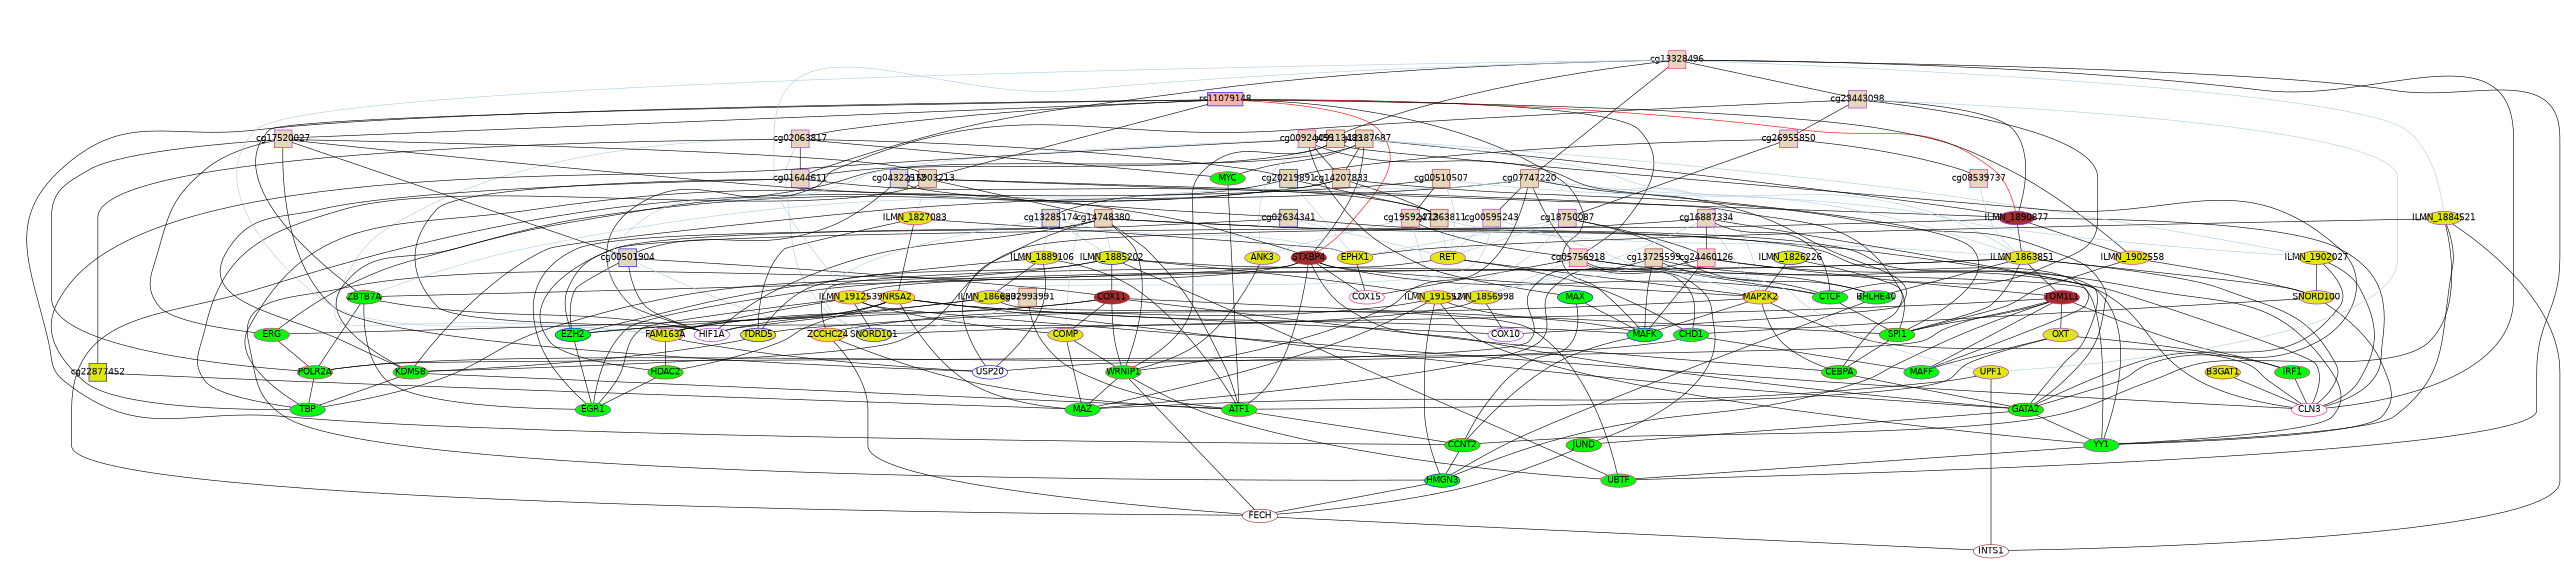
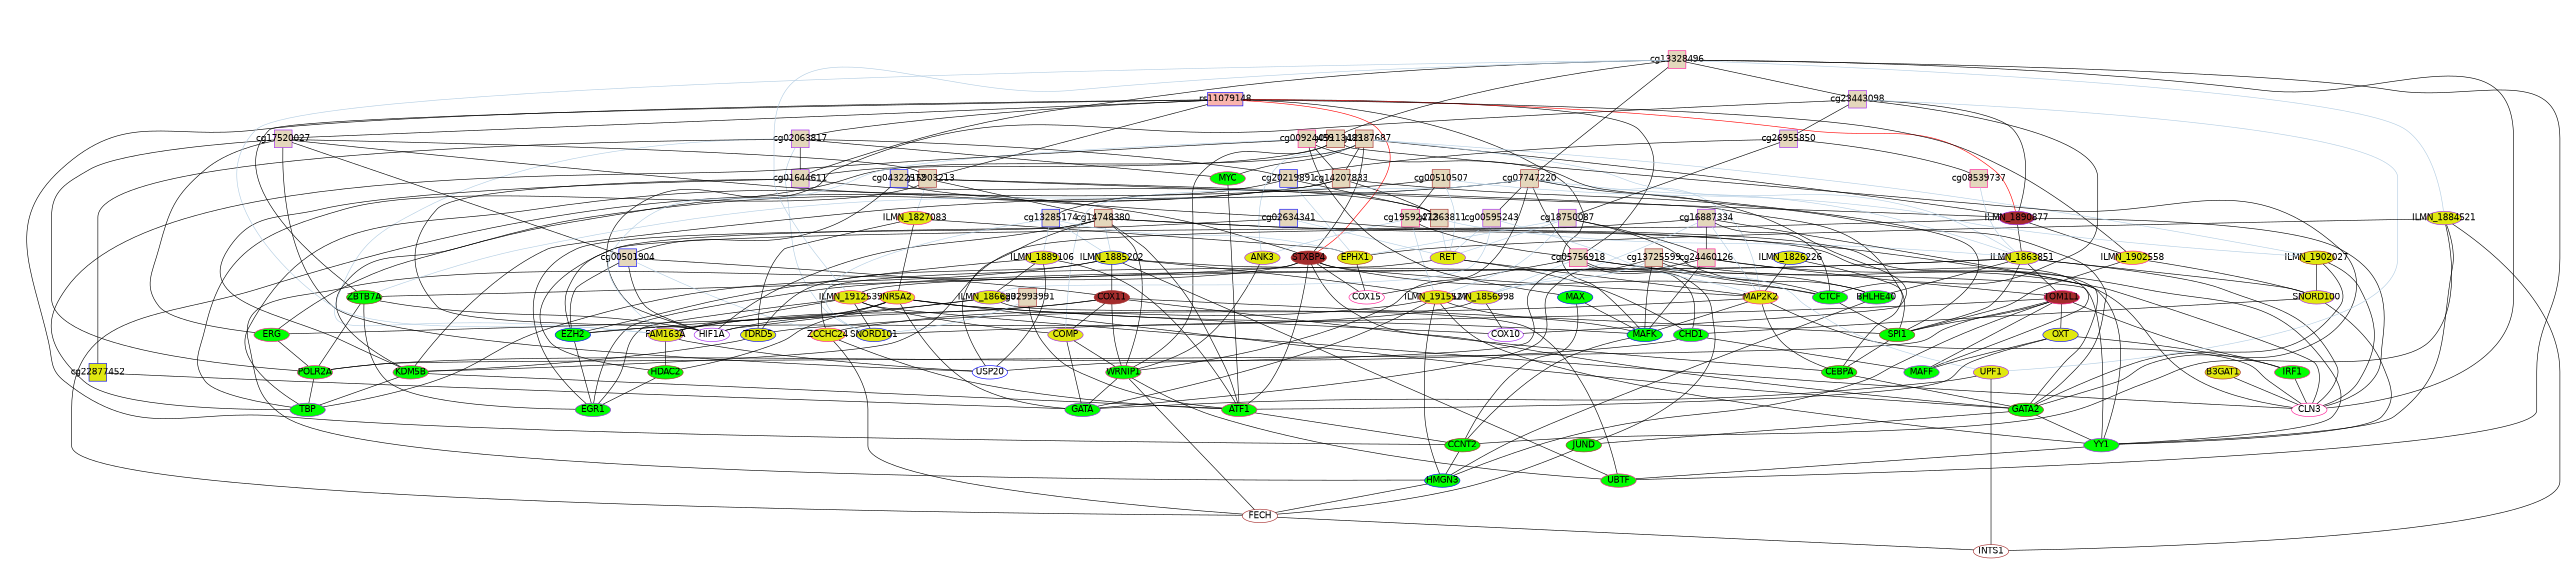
(2061, 335) -> (2061, 335)
(1083, 410) -> (1083, 410)
